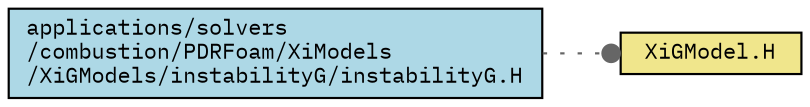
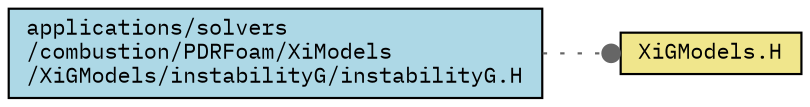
(711, 53) -> (711, 53)
